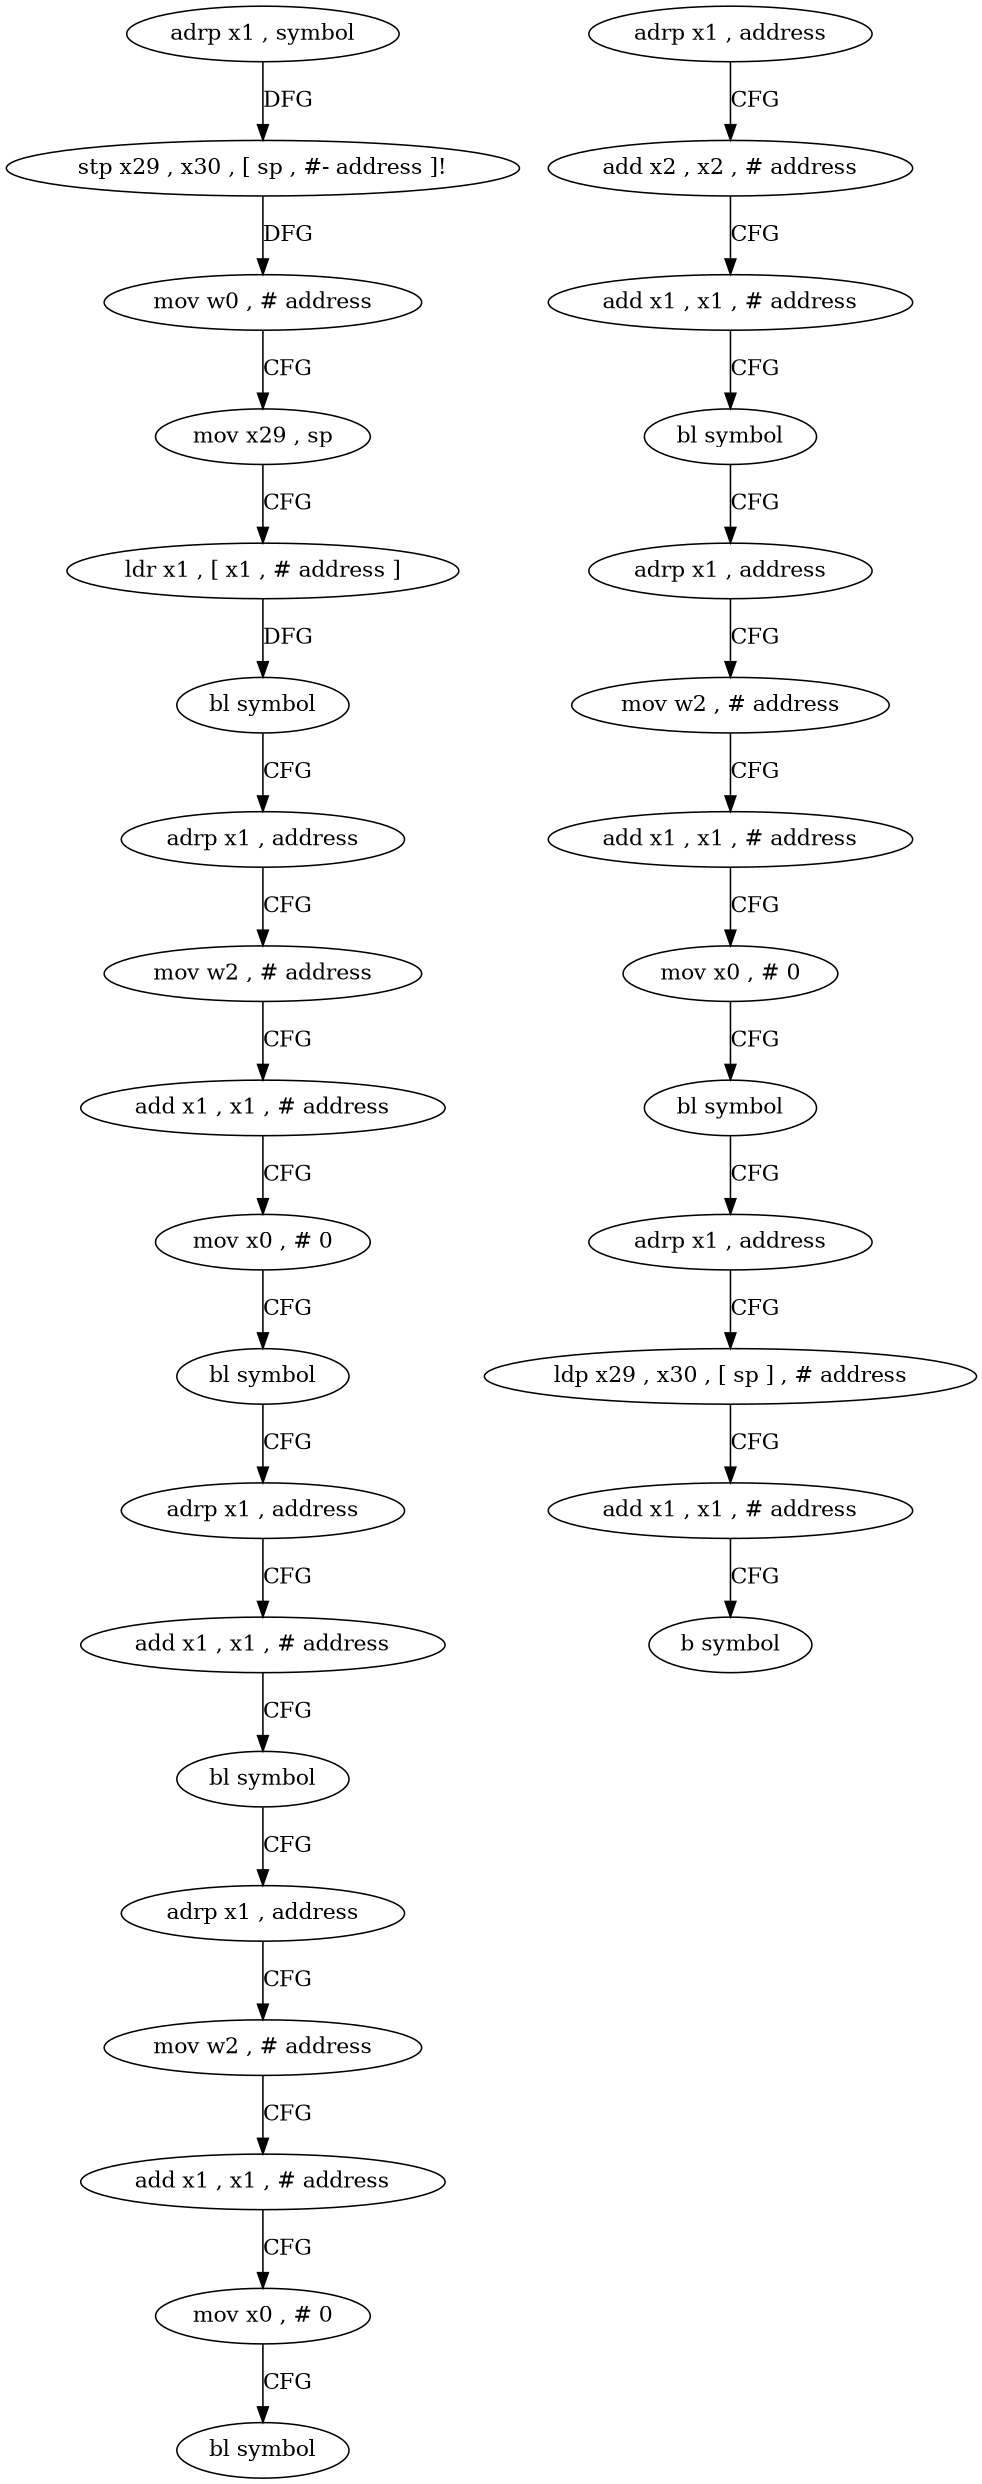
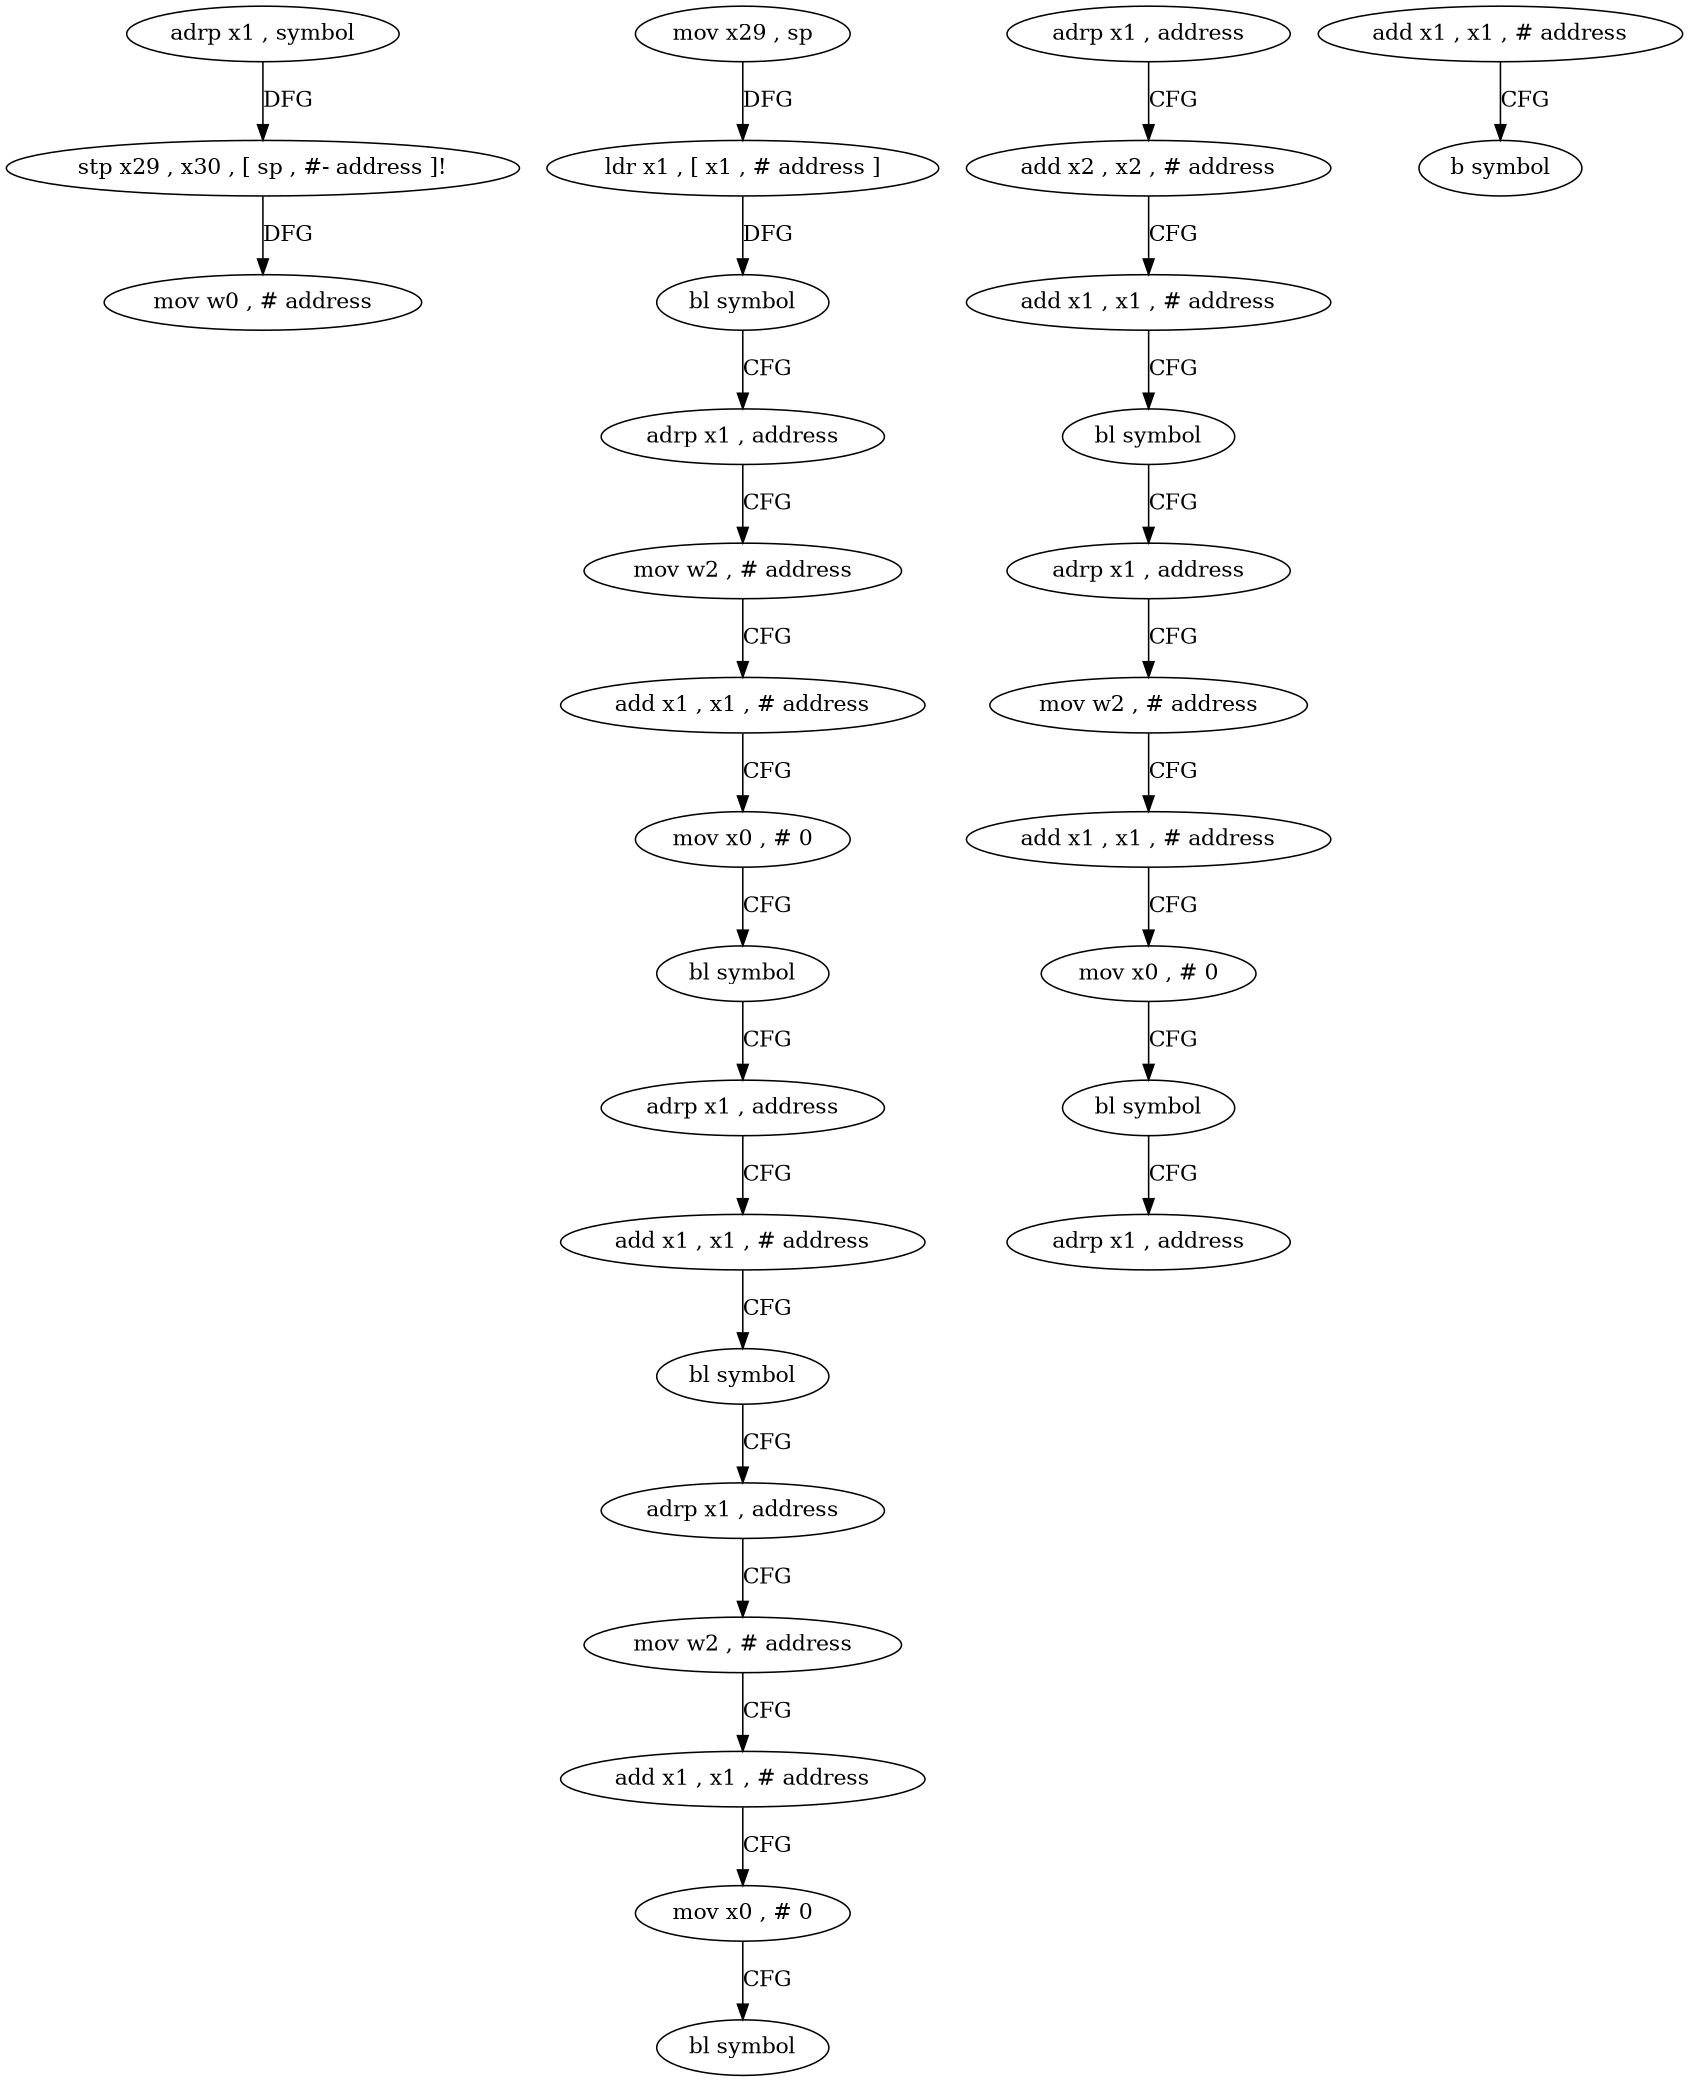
(263, 362) -> none
(288, 504) -> (768, 101)
(730, 1376) -> none
